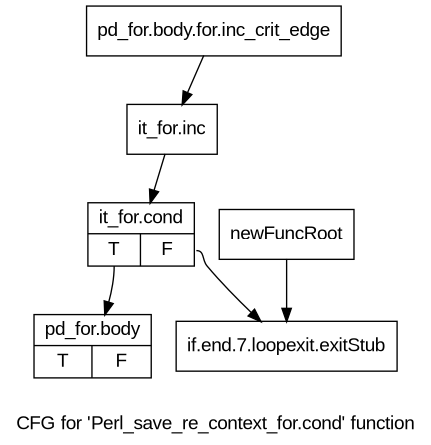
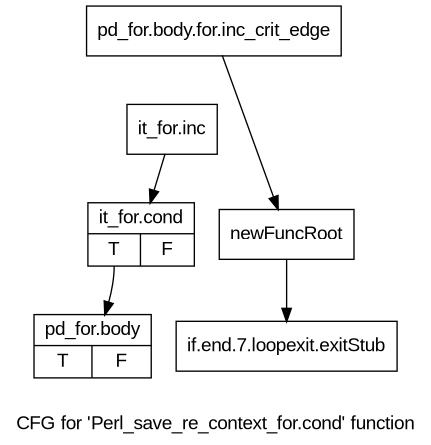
(196, 74) -> (248, 126)
(222, 282) -> none
